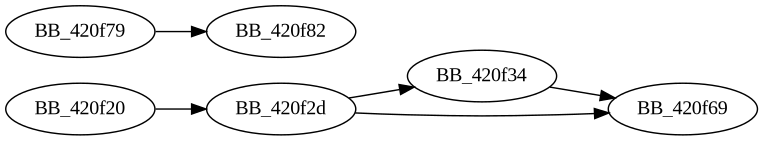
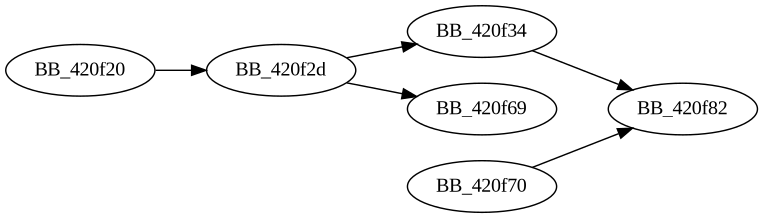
(80, 32) -> (482, 187)
(575, 91) -> (576, 68)
